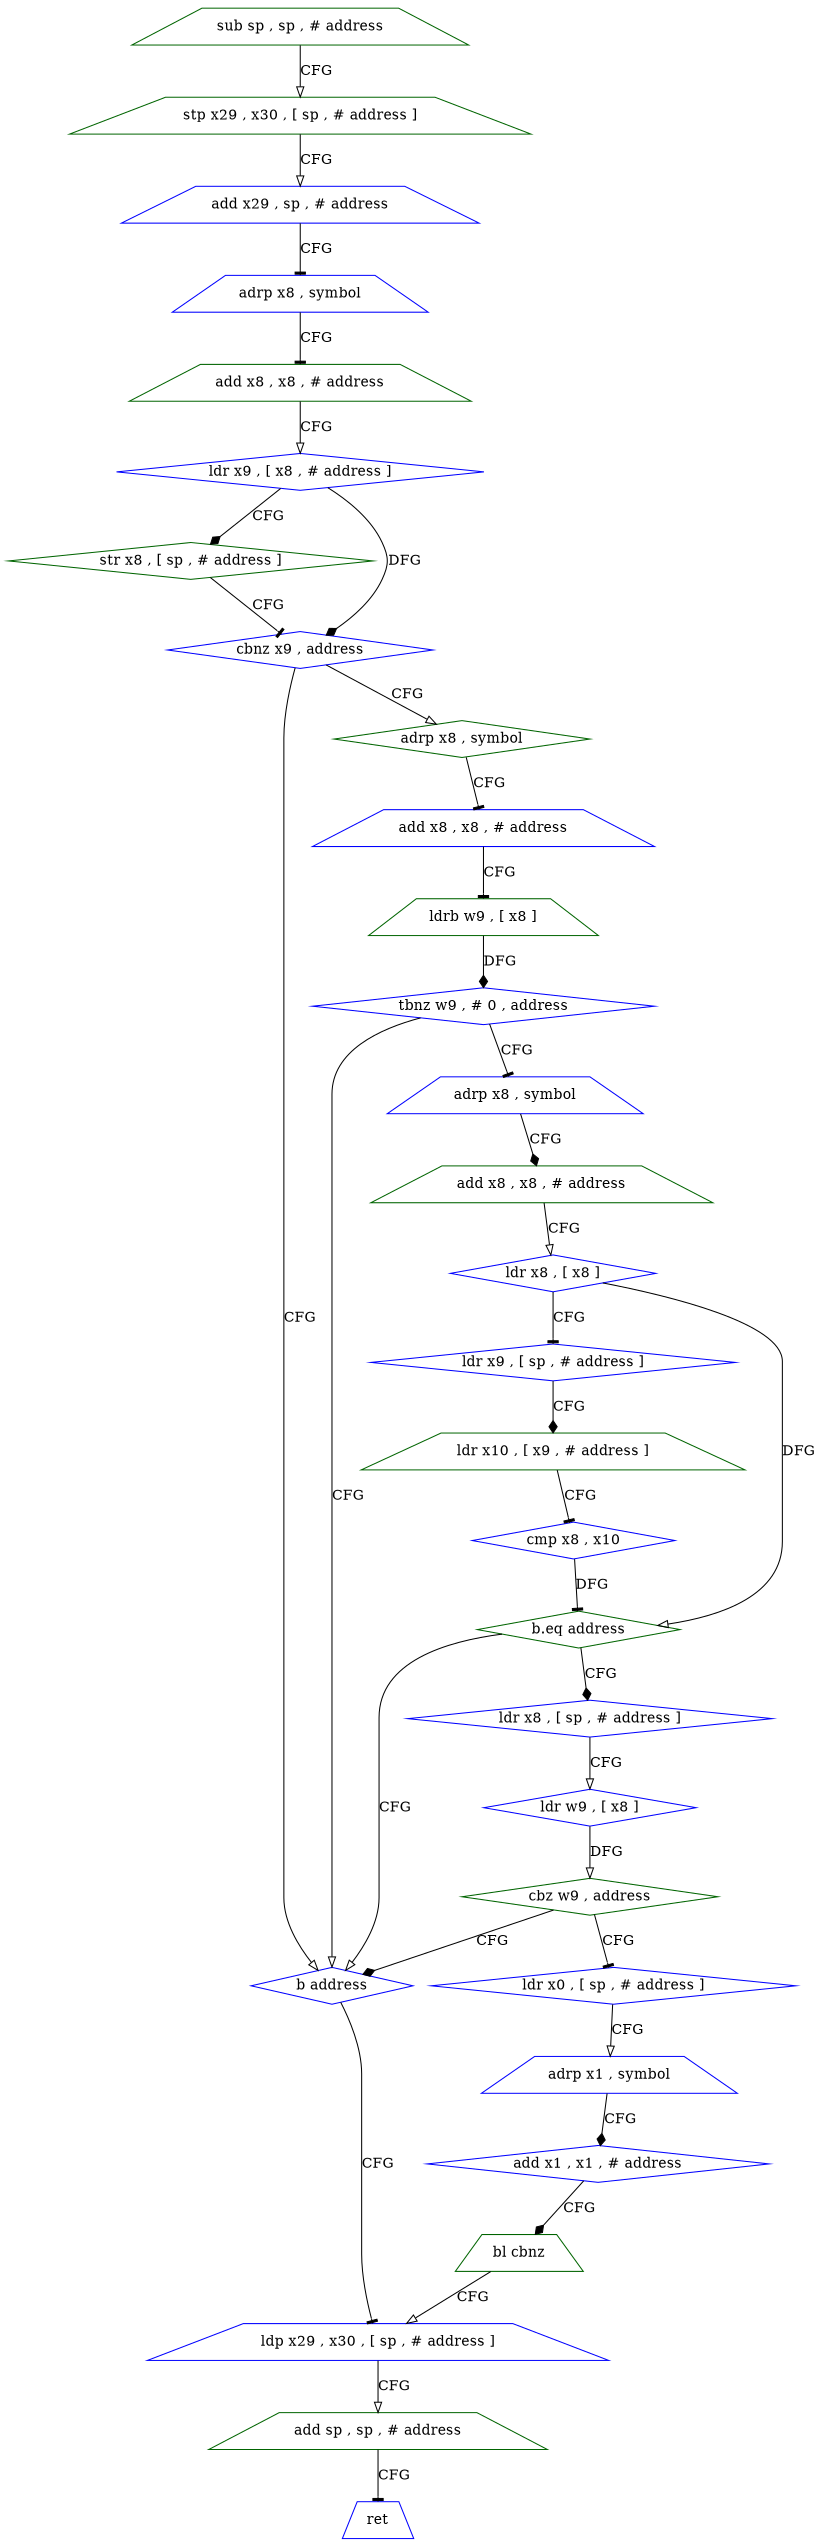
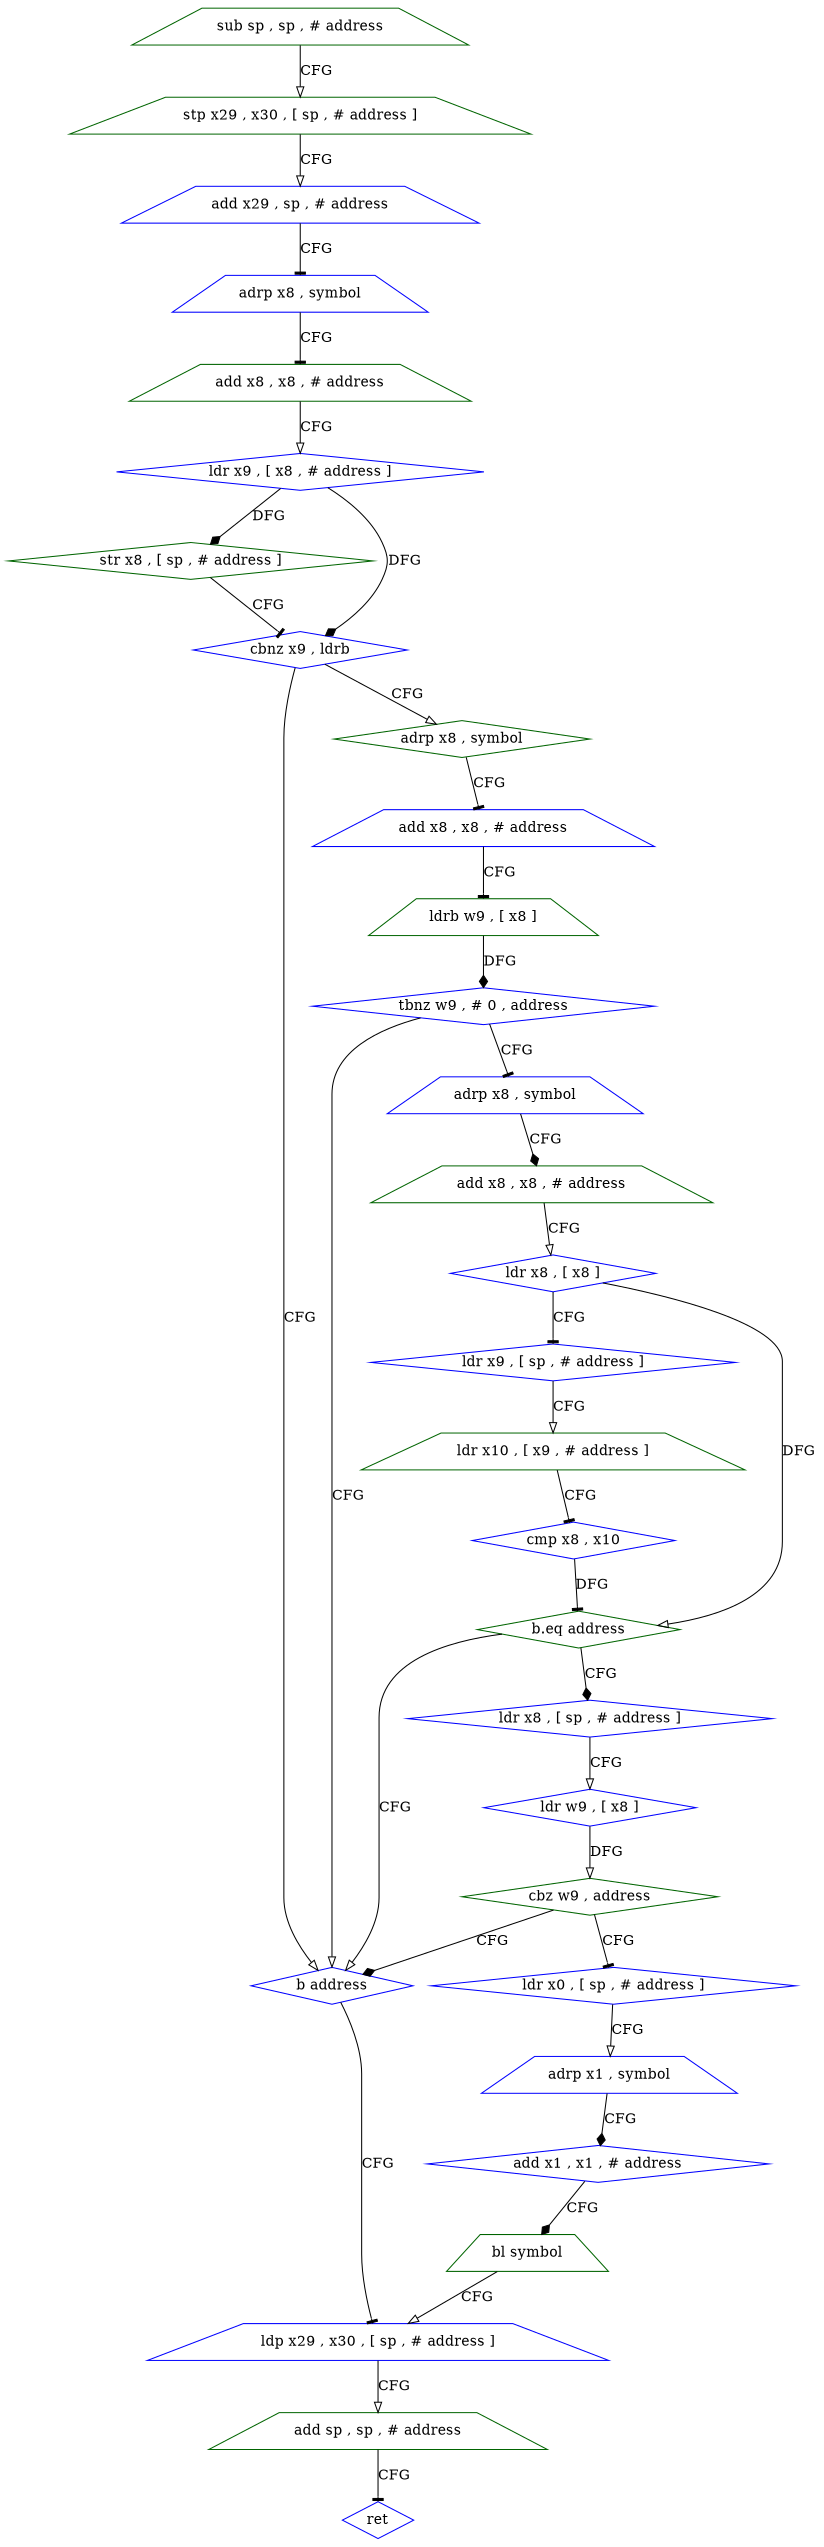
(269, 516) -> (269, 516)
(300, 650) -> (300, 650)
(553, 1401) -> (553, 1402)
(519, 2253) -> (527, 2253)
(378, 2520) -> (378, 2520)
